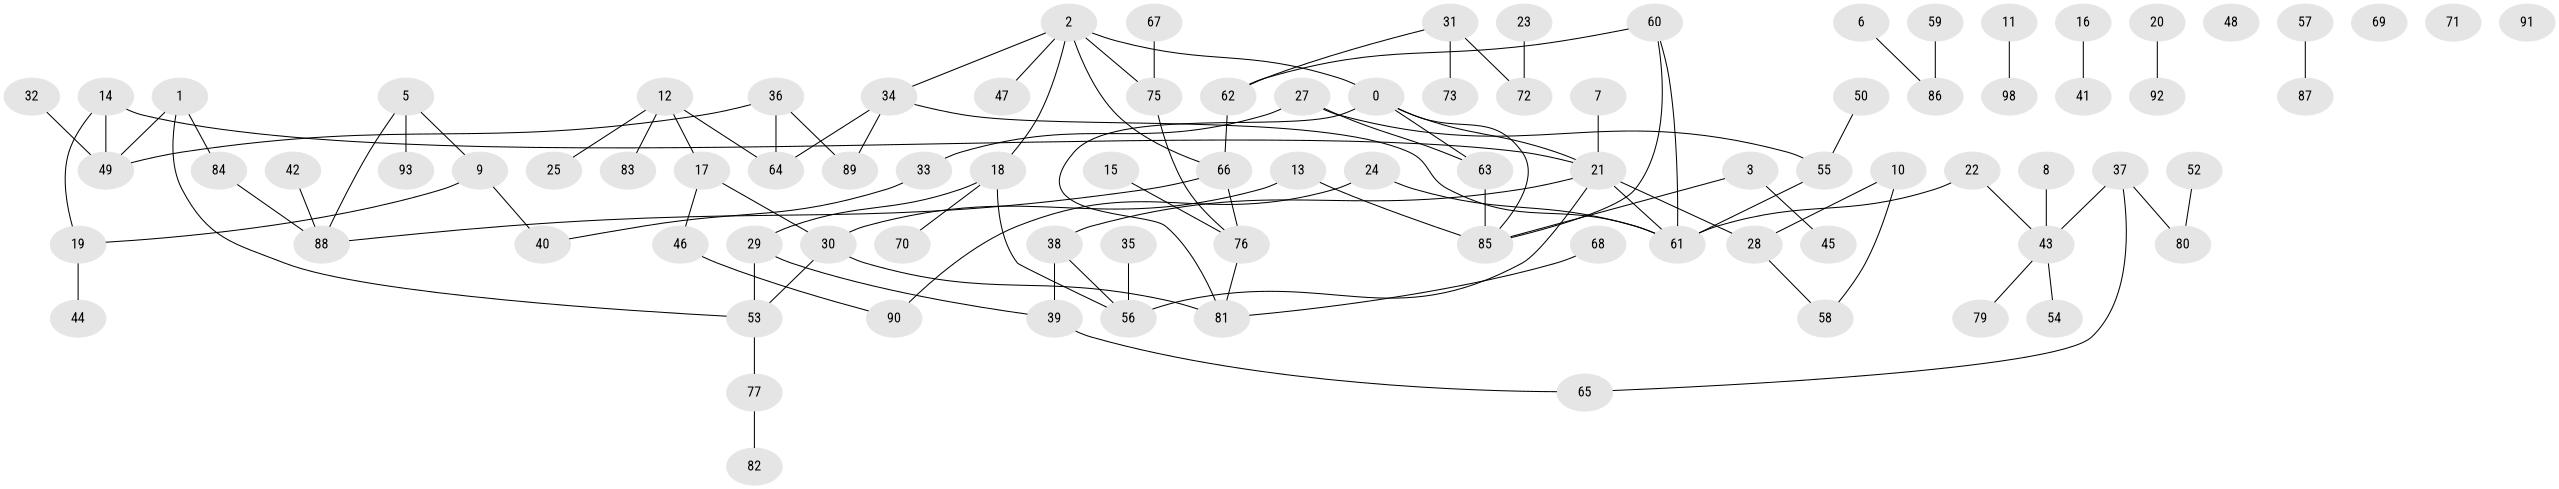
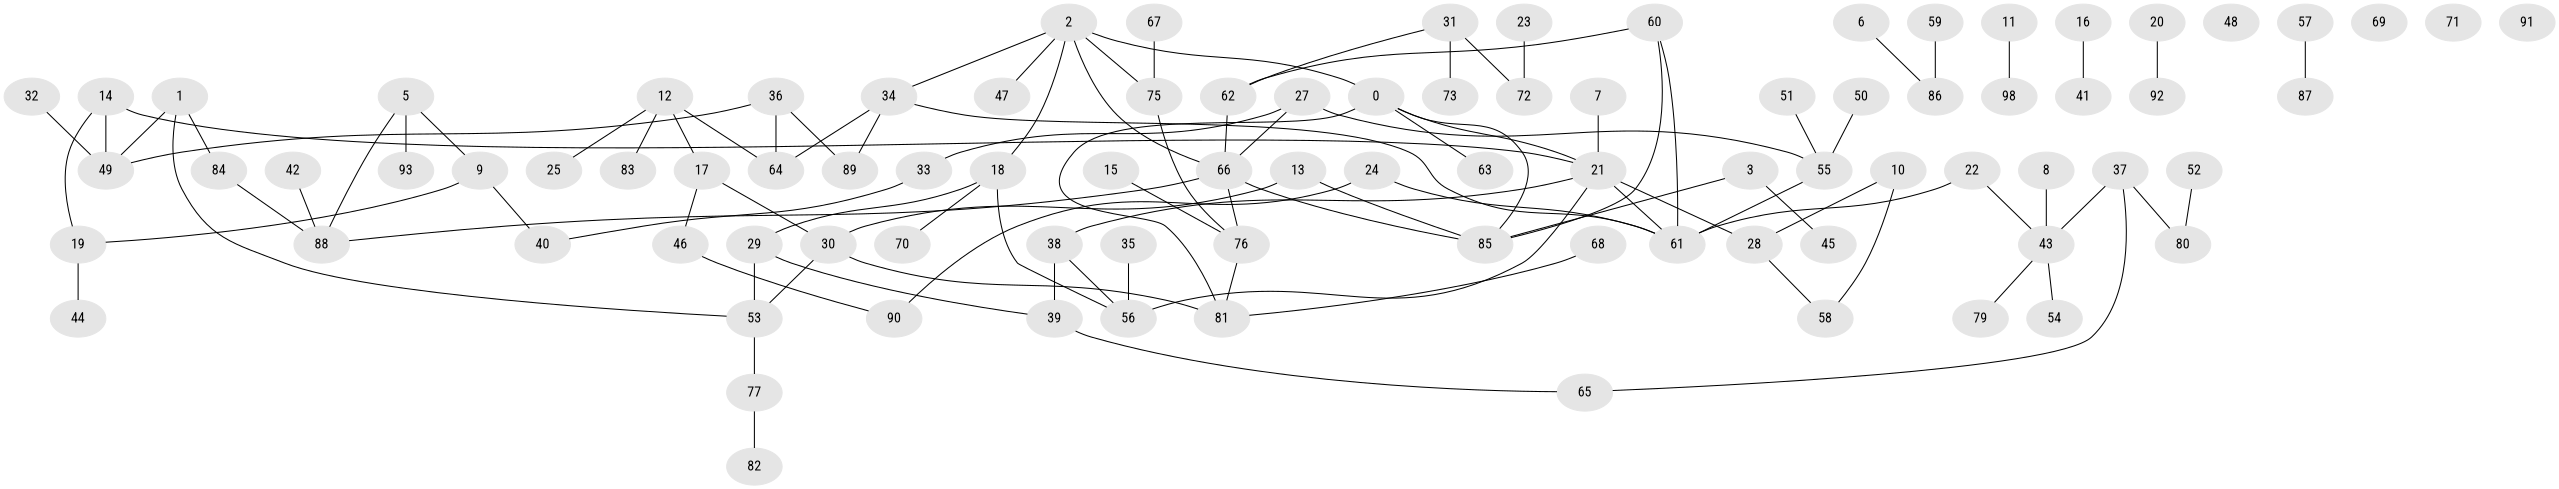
none -> (1787, 97)
(1393, 135) -> (1263, 134)
(1485, 211) -> (1351, 215)
